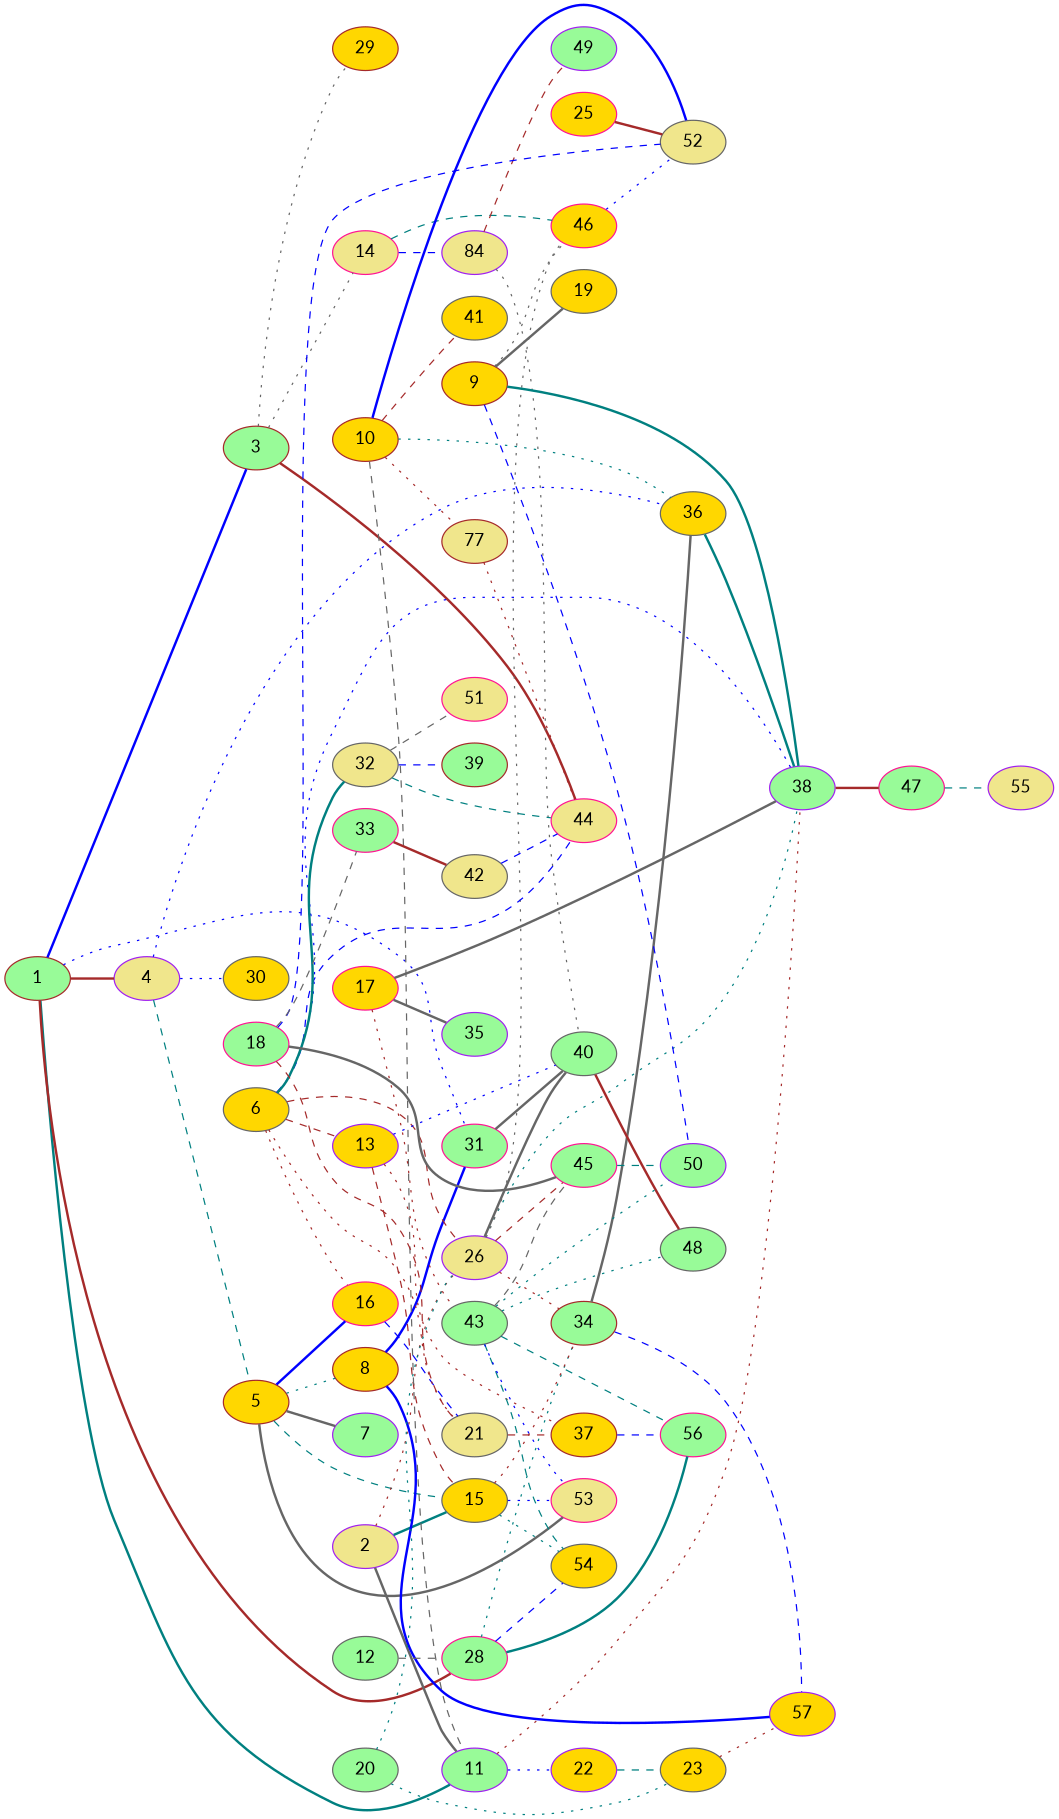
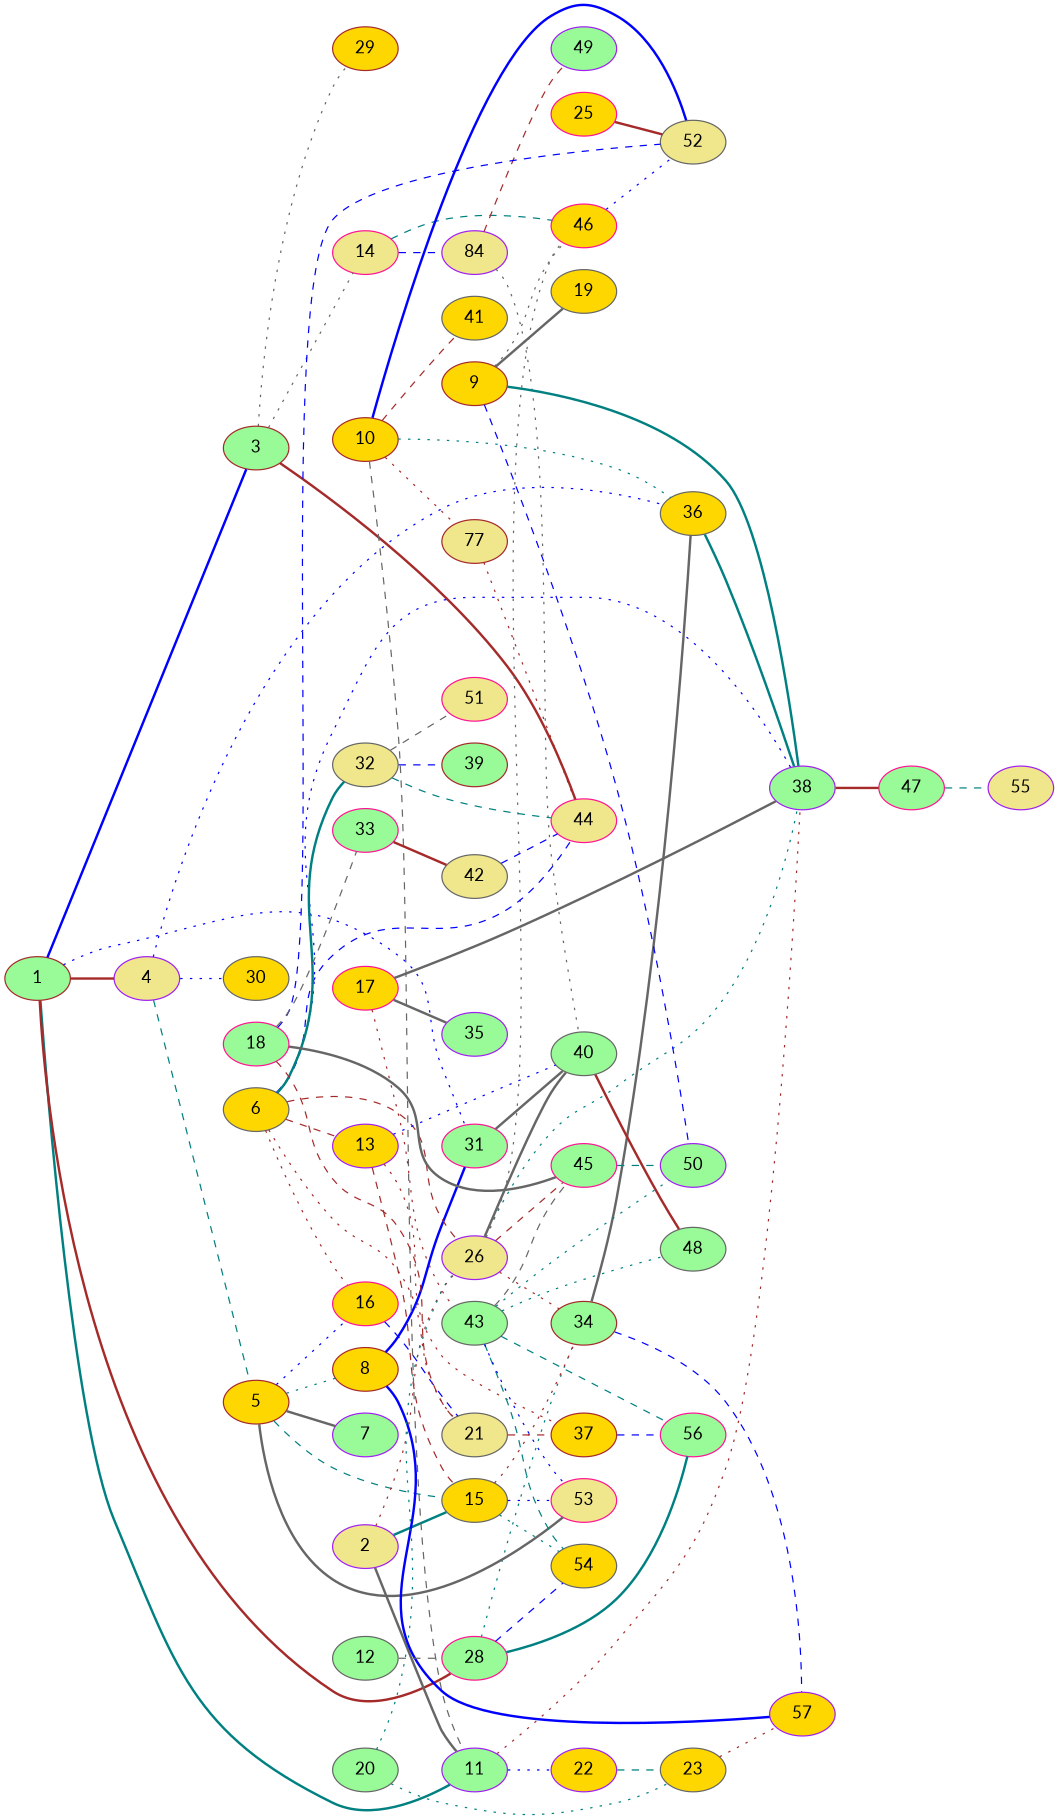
(311, 1353) -> (311, 1353)
